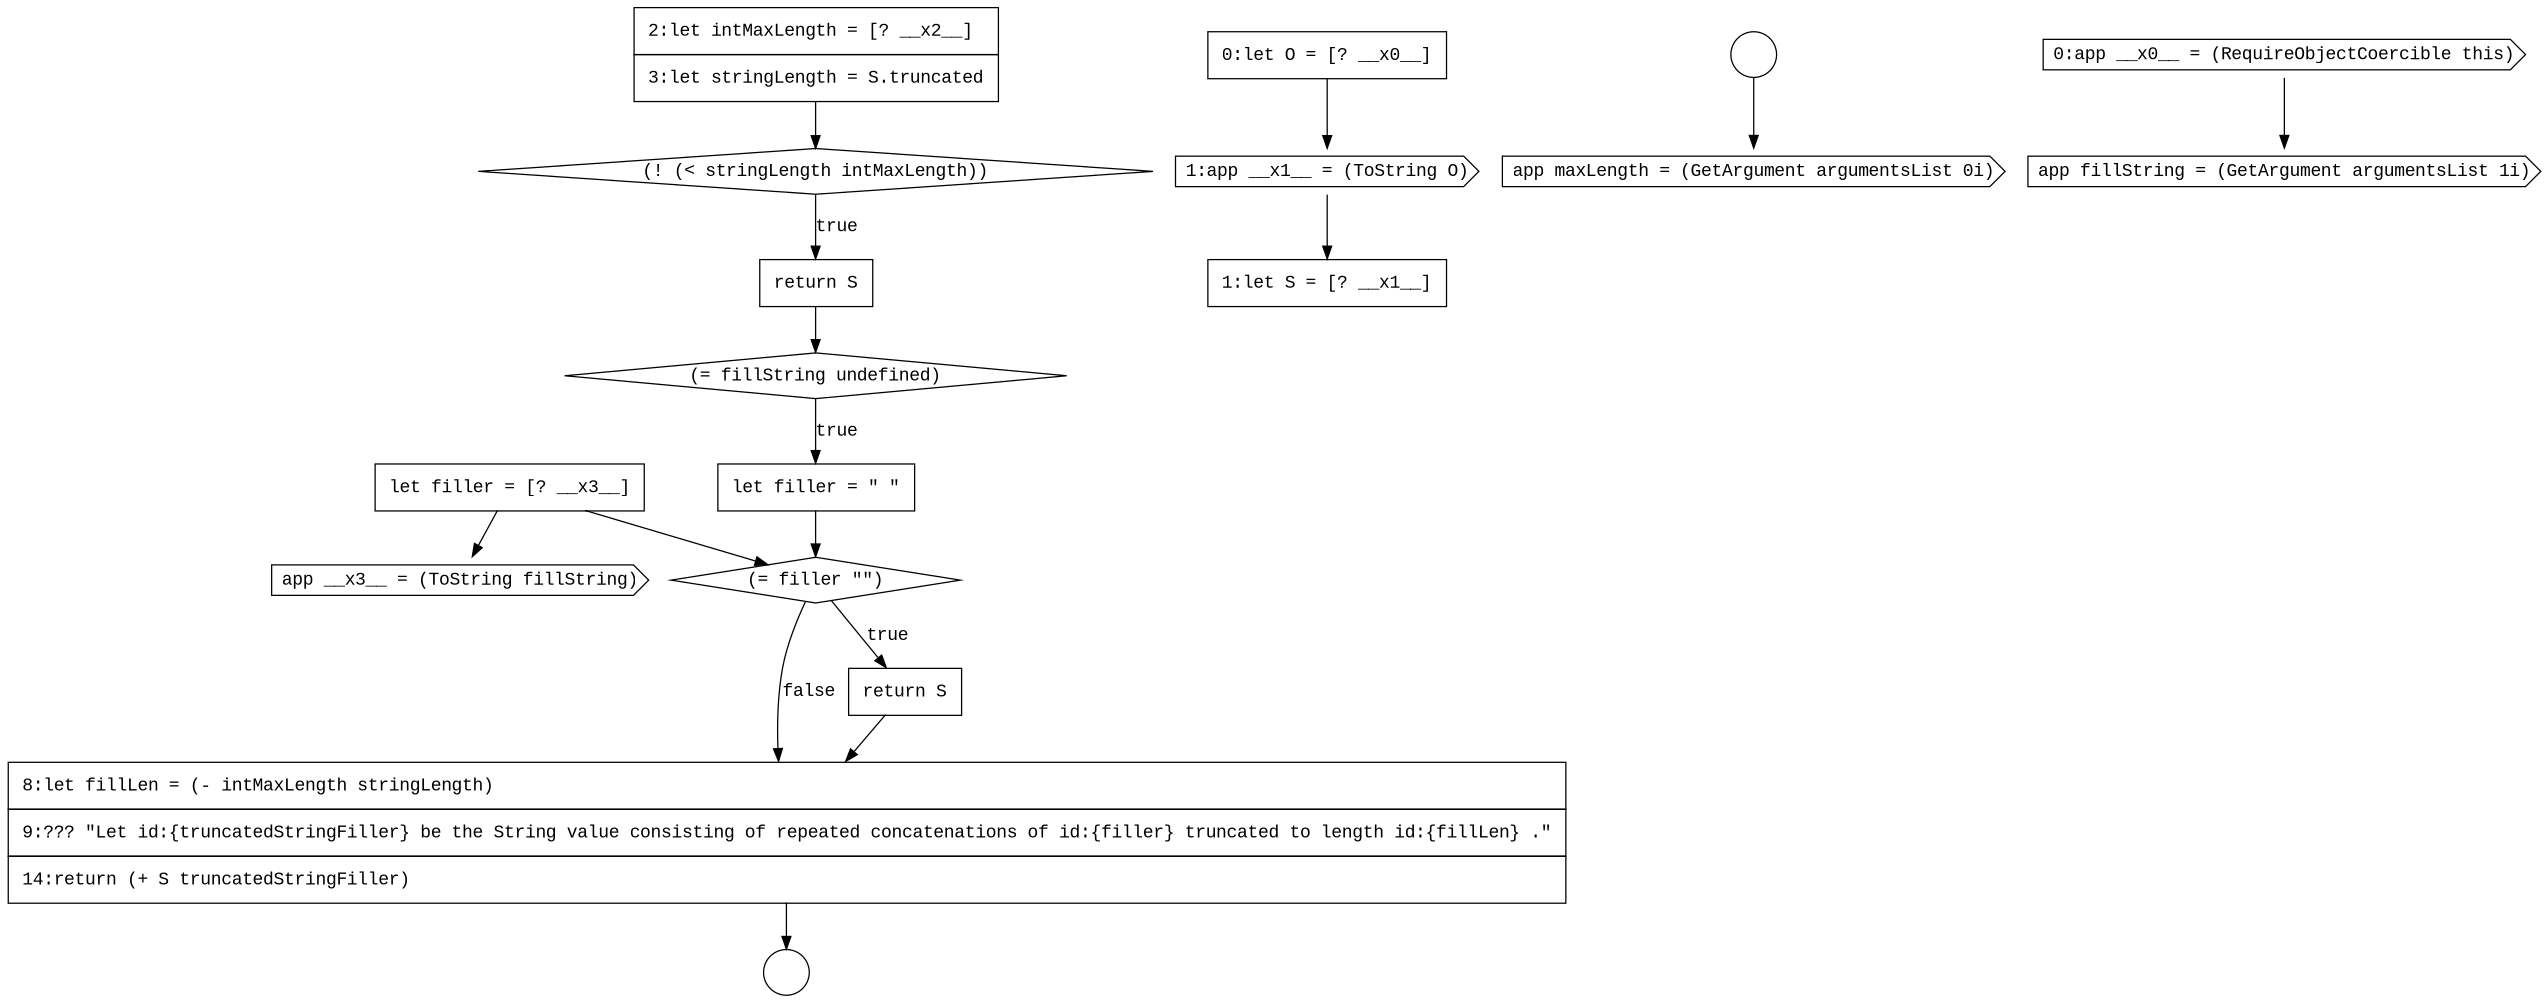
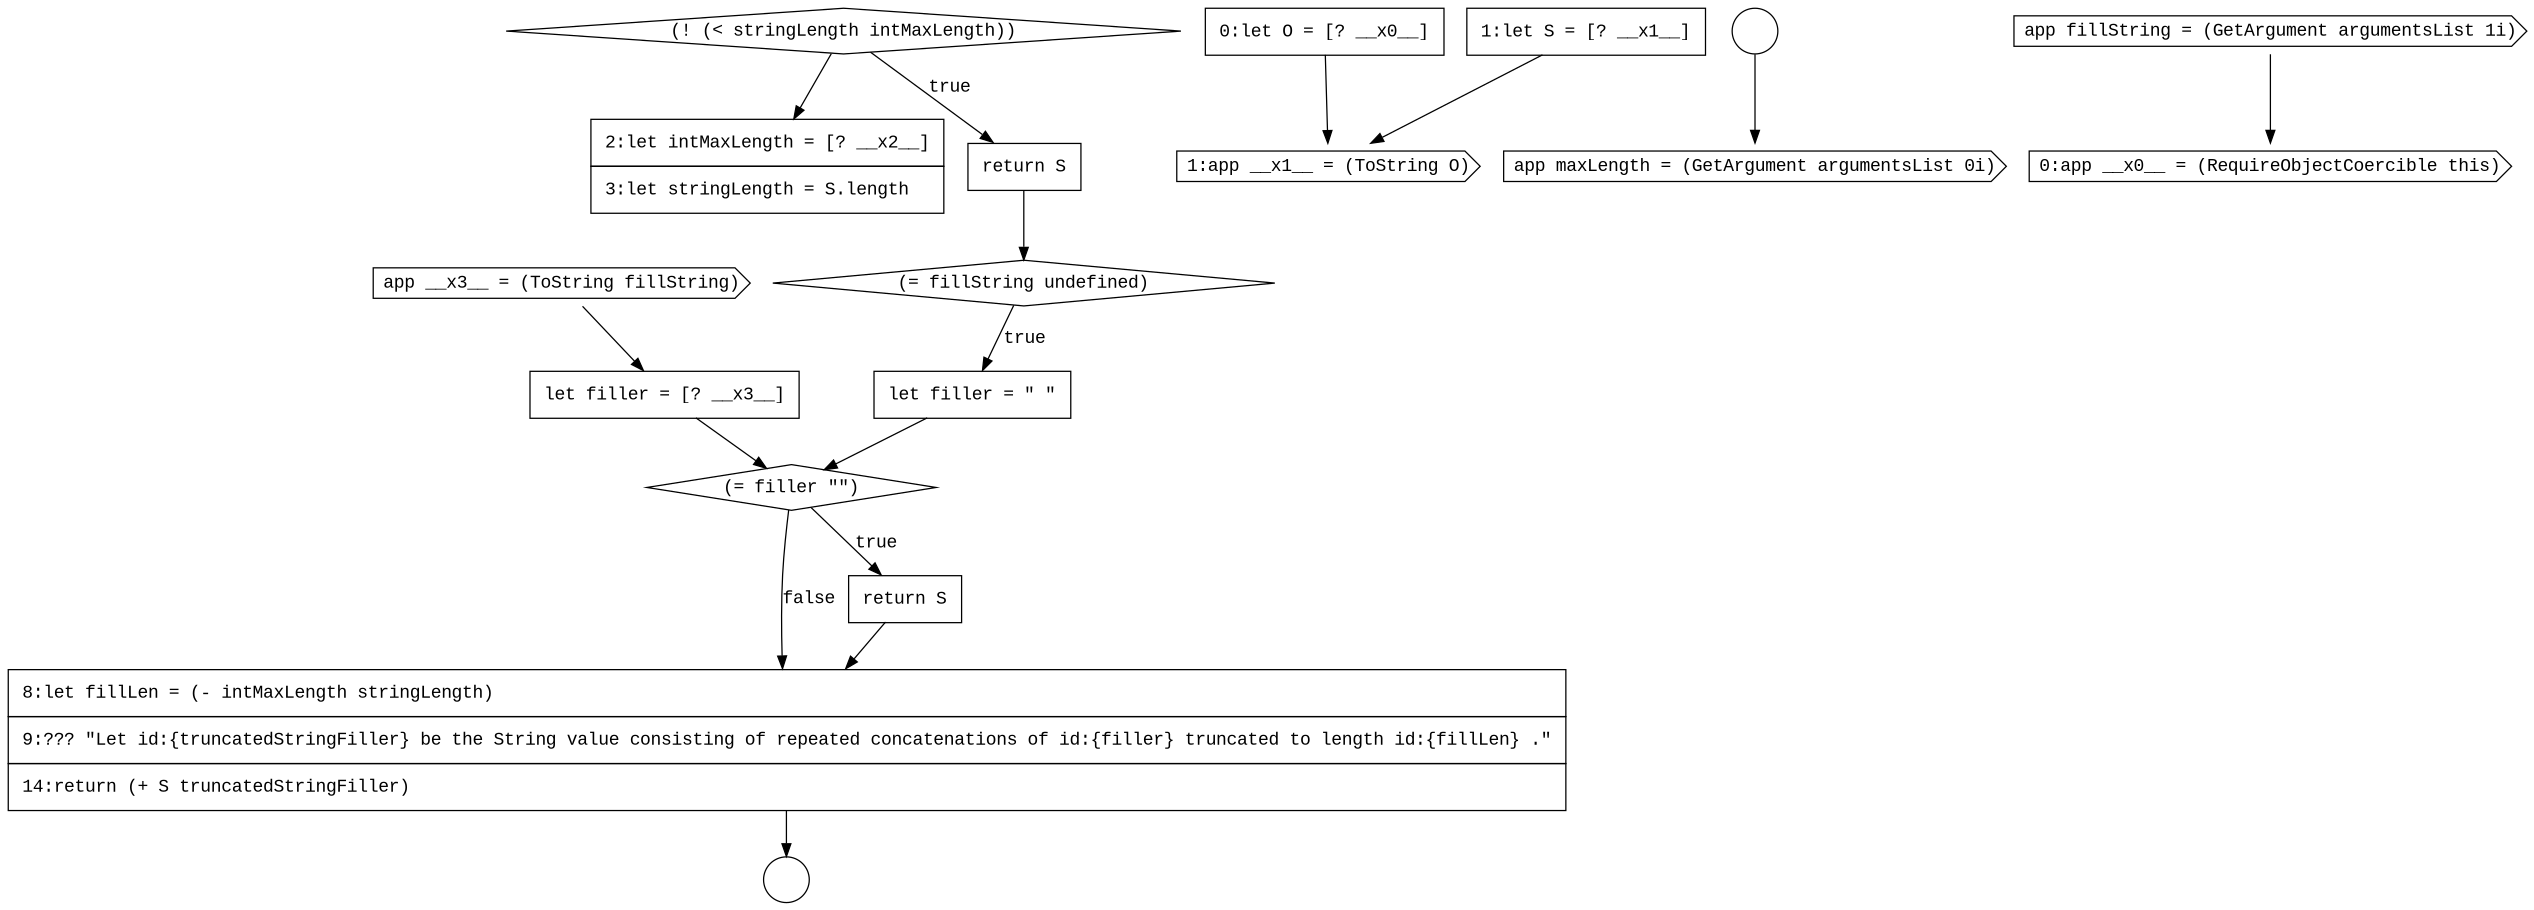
(816, 77) -> (757, 189)
(2284, 107) -> (2270, 92)
(816, 119) -> (816, 81)
(1327, 220) -> (1462, 96)
(488, 528) -> (609, 334)
